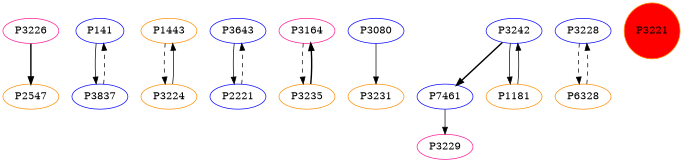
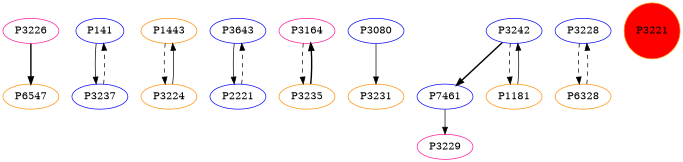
(509, 60) -> (509, 60)
(31, 97) -> (31, 97)
(100, 97) -> (100, 97)
